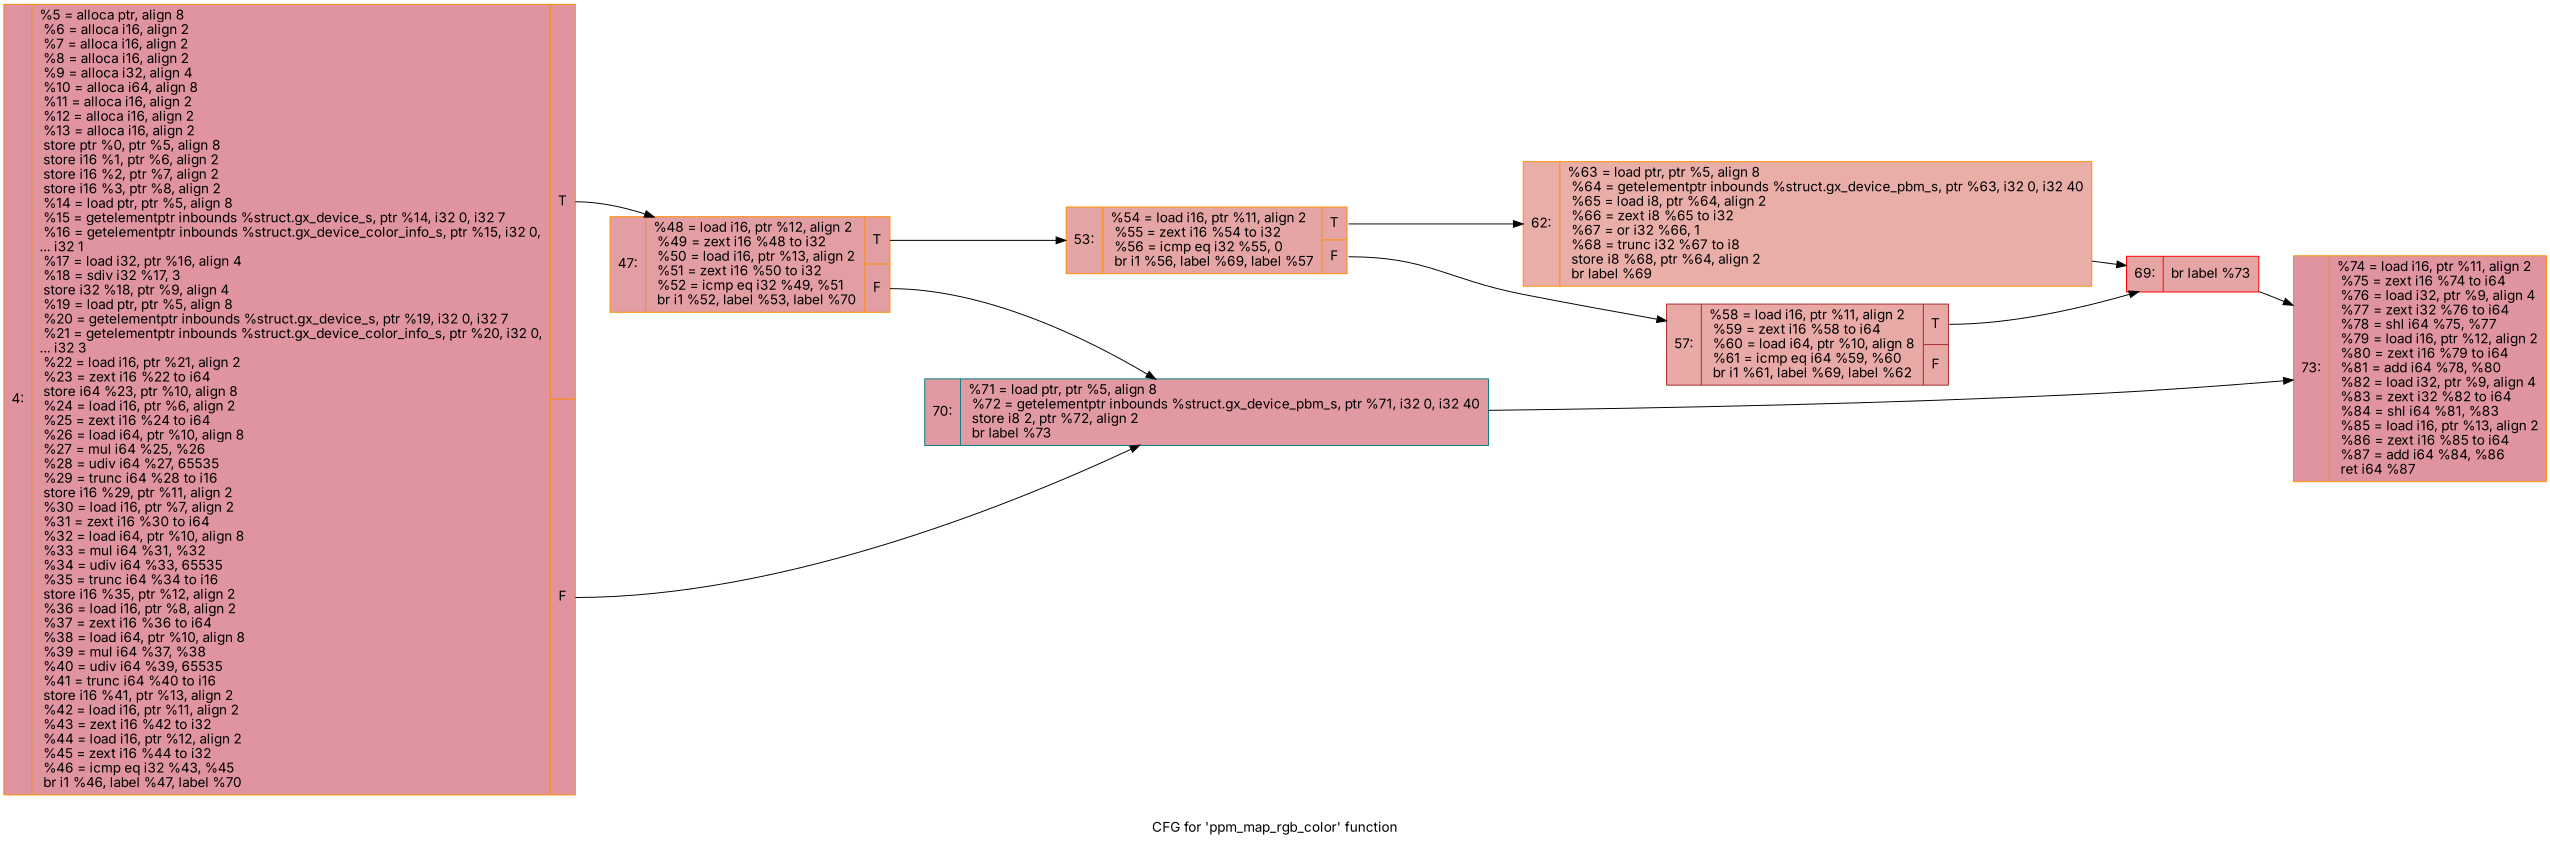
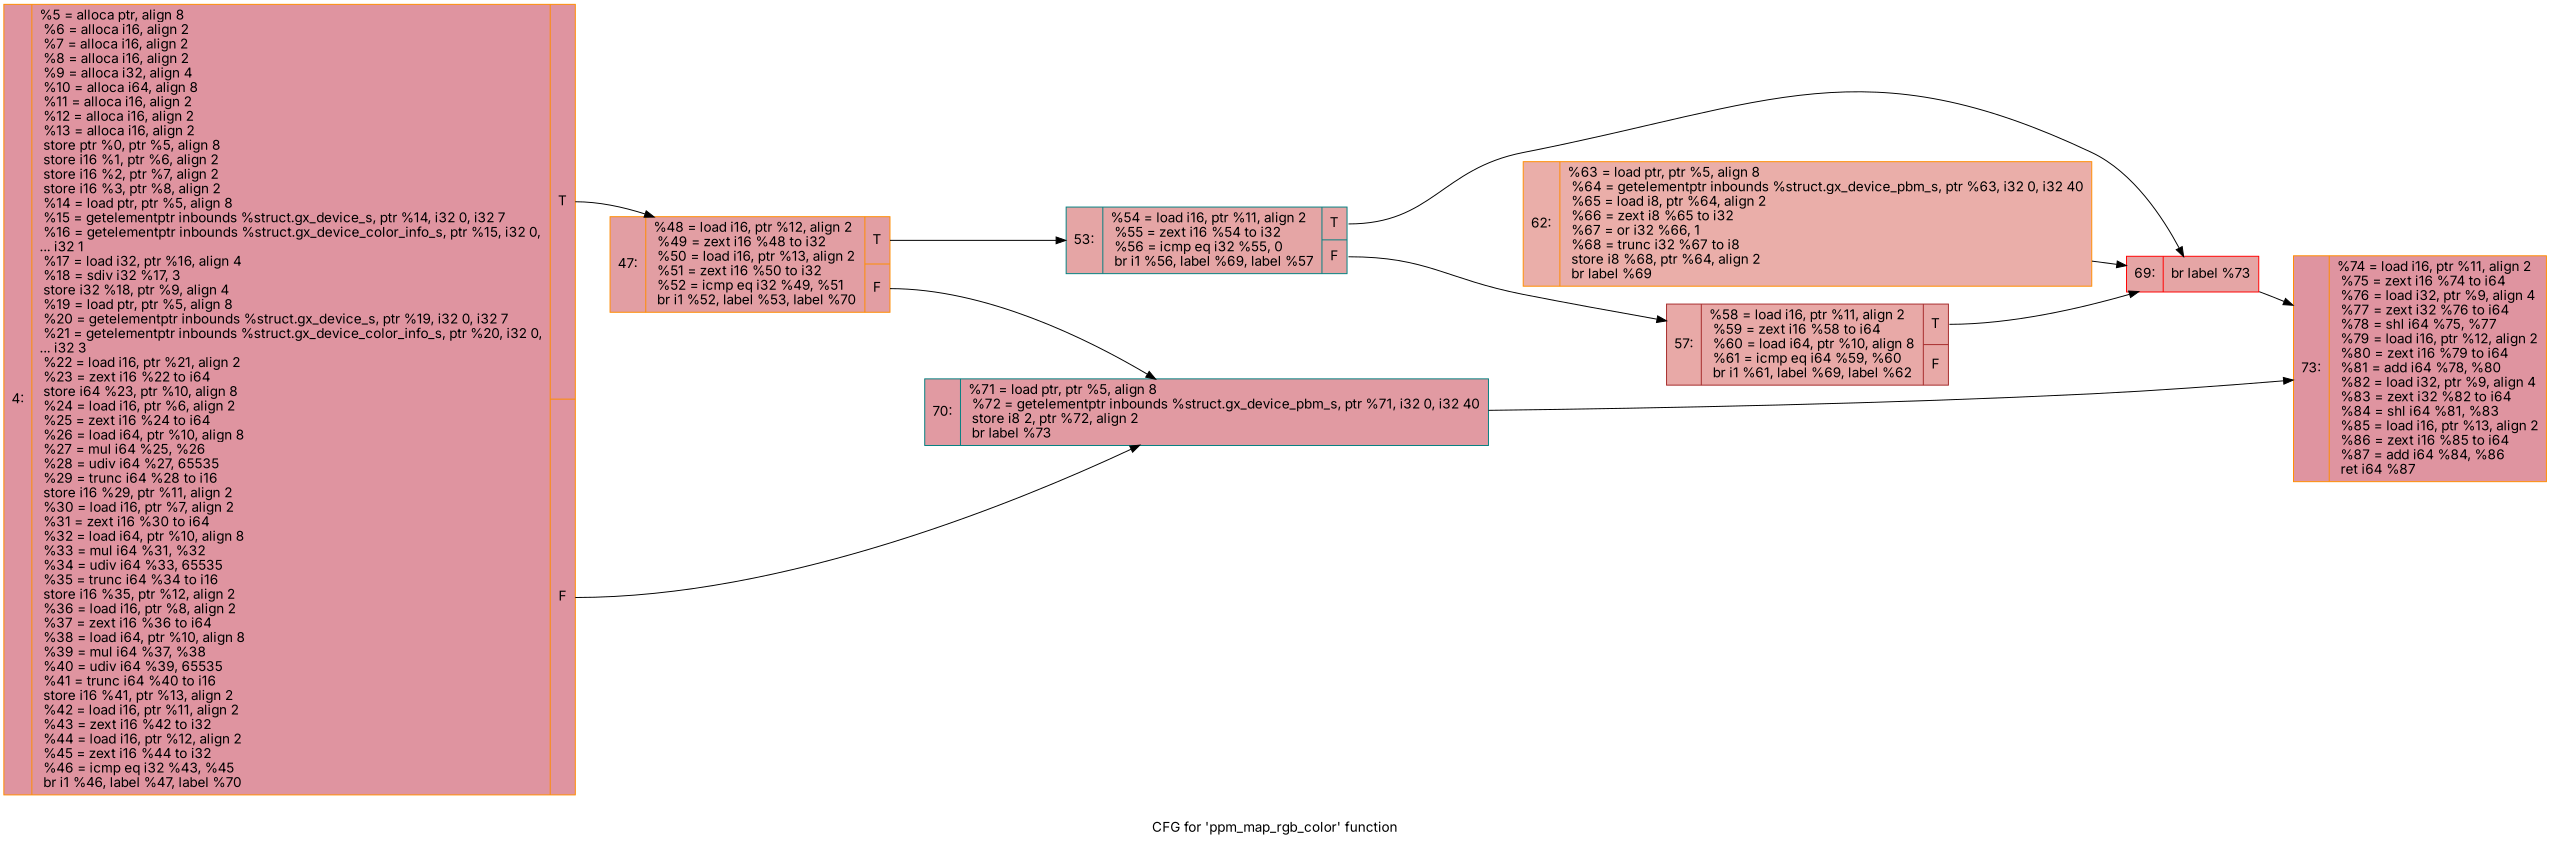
(1431, 224) -> (1779, 99)
(1207, 240) -> (1207, 240)
